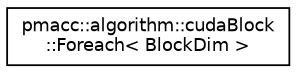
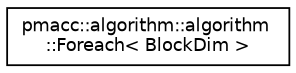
(148, 37) -> (148, 37)
